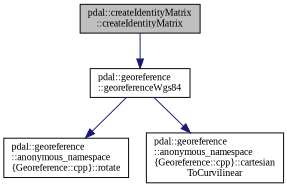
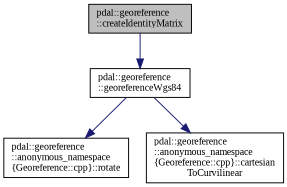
(140, 19) -> (140, 19)
